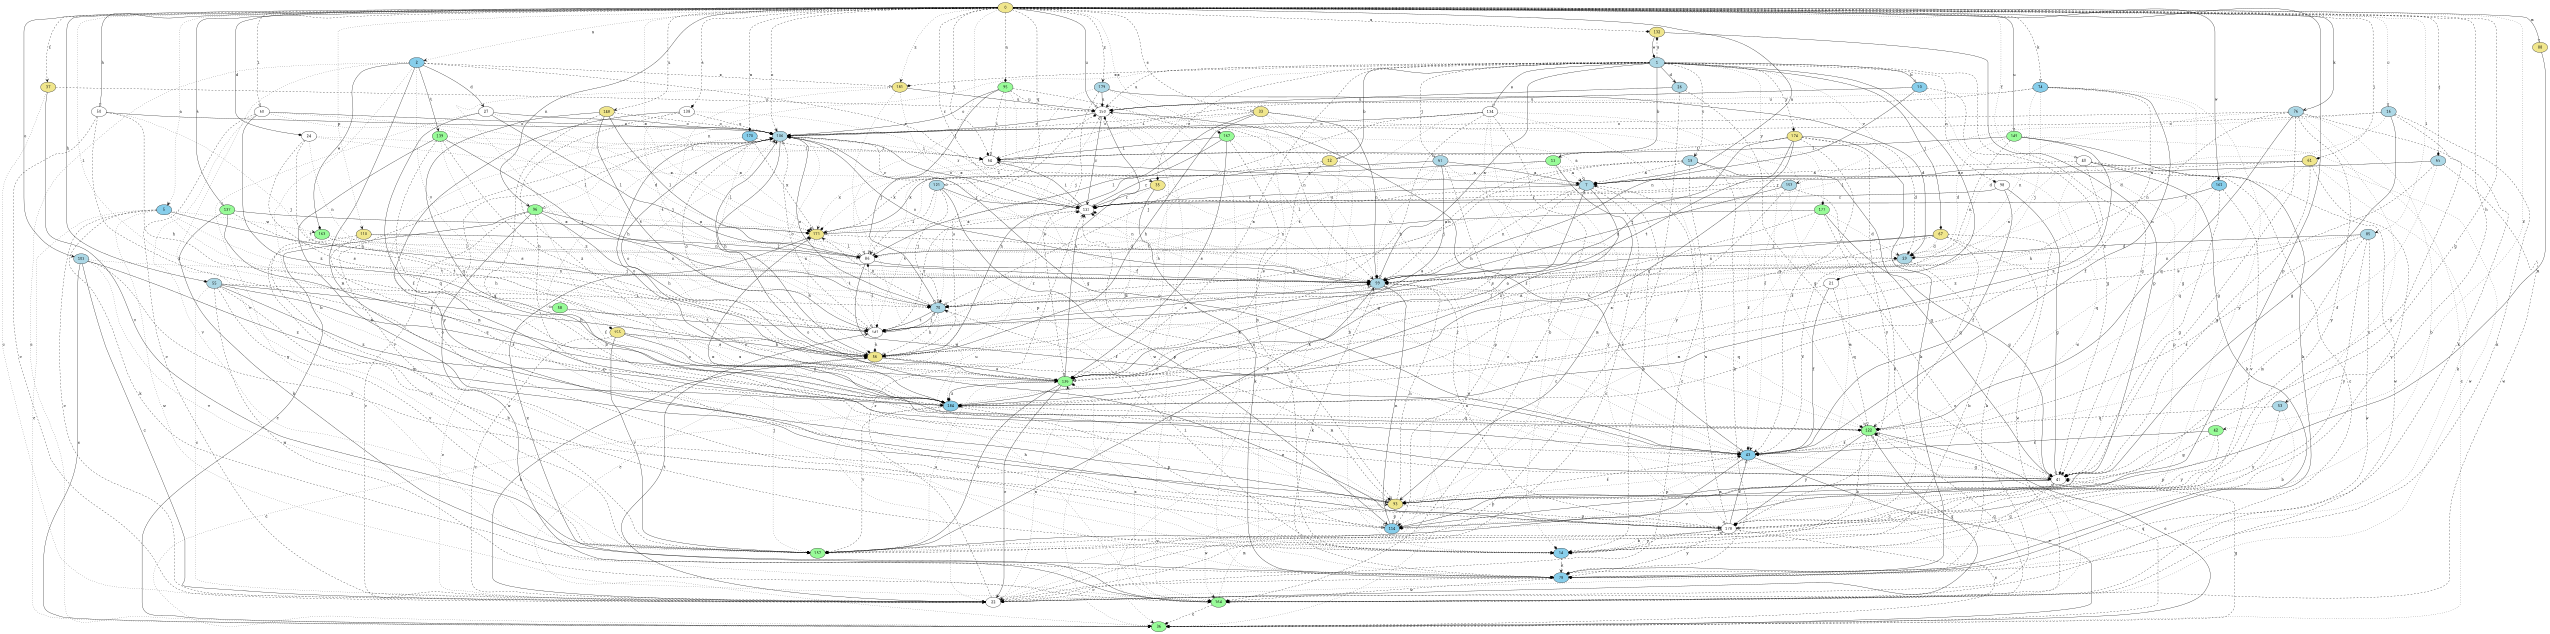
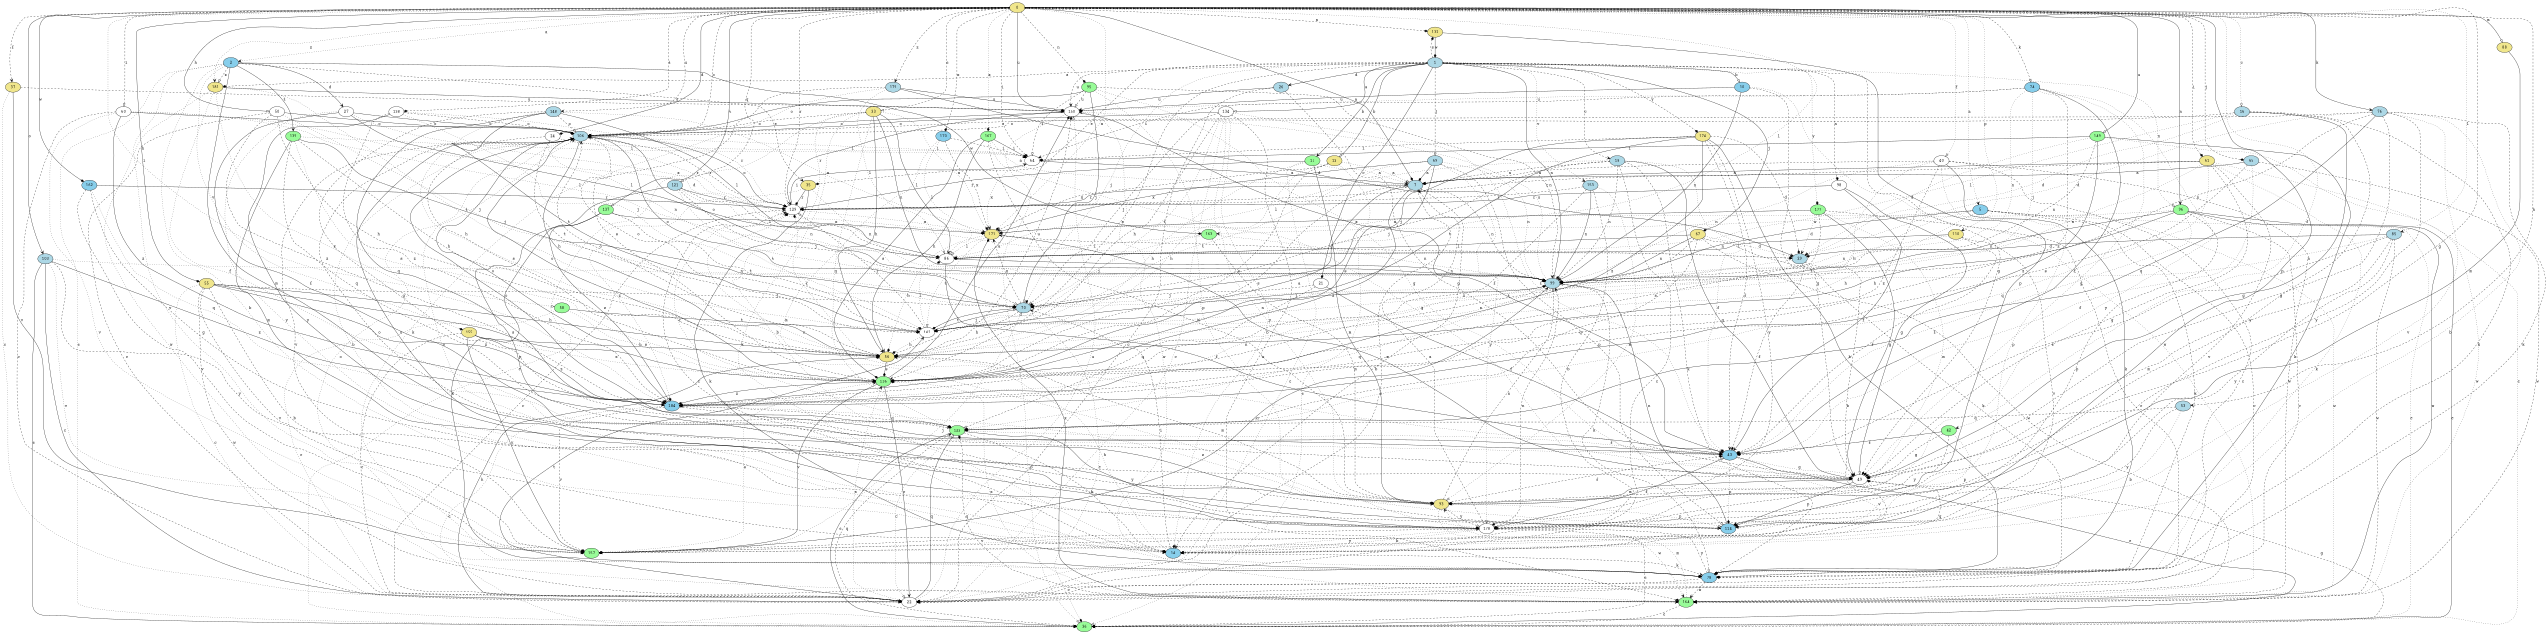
(607, 112) -> (553, 112)
(214, 283) -> (207, 283)
(498, 520) -> (753, 459)
(1201, 536) -> (1214, 538)
